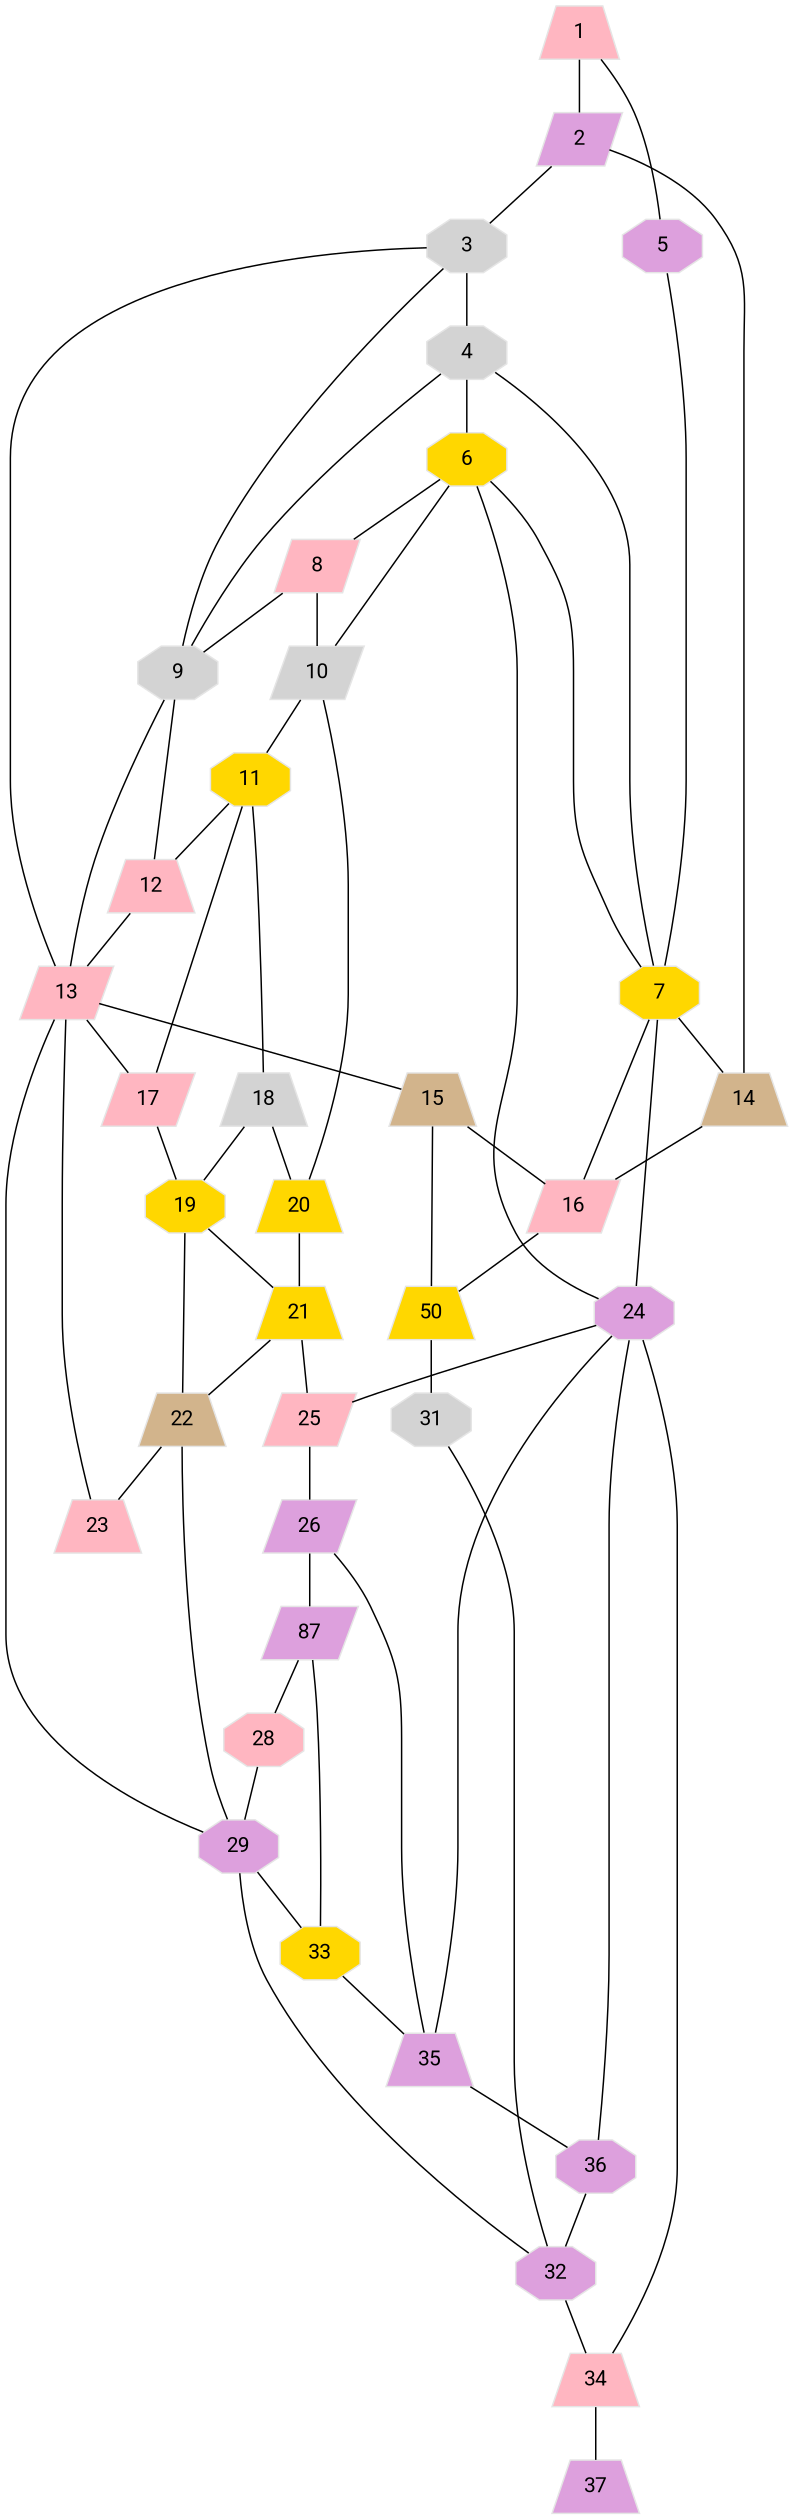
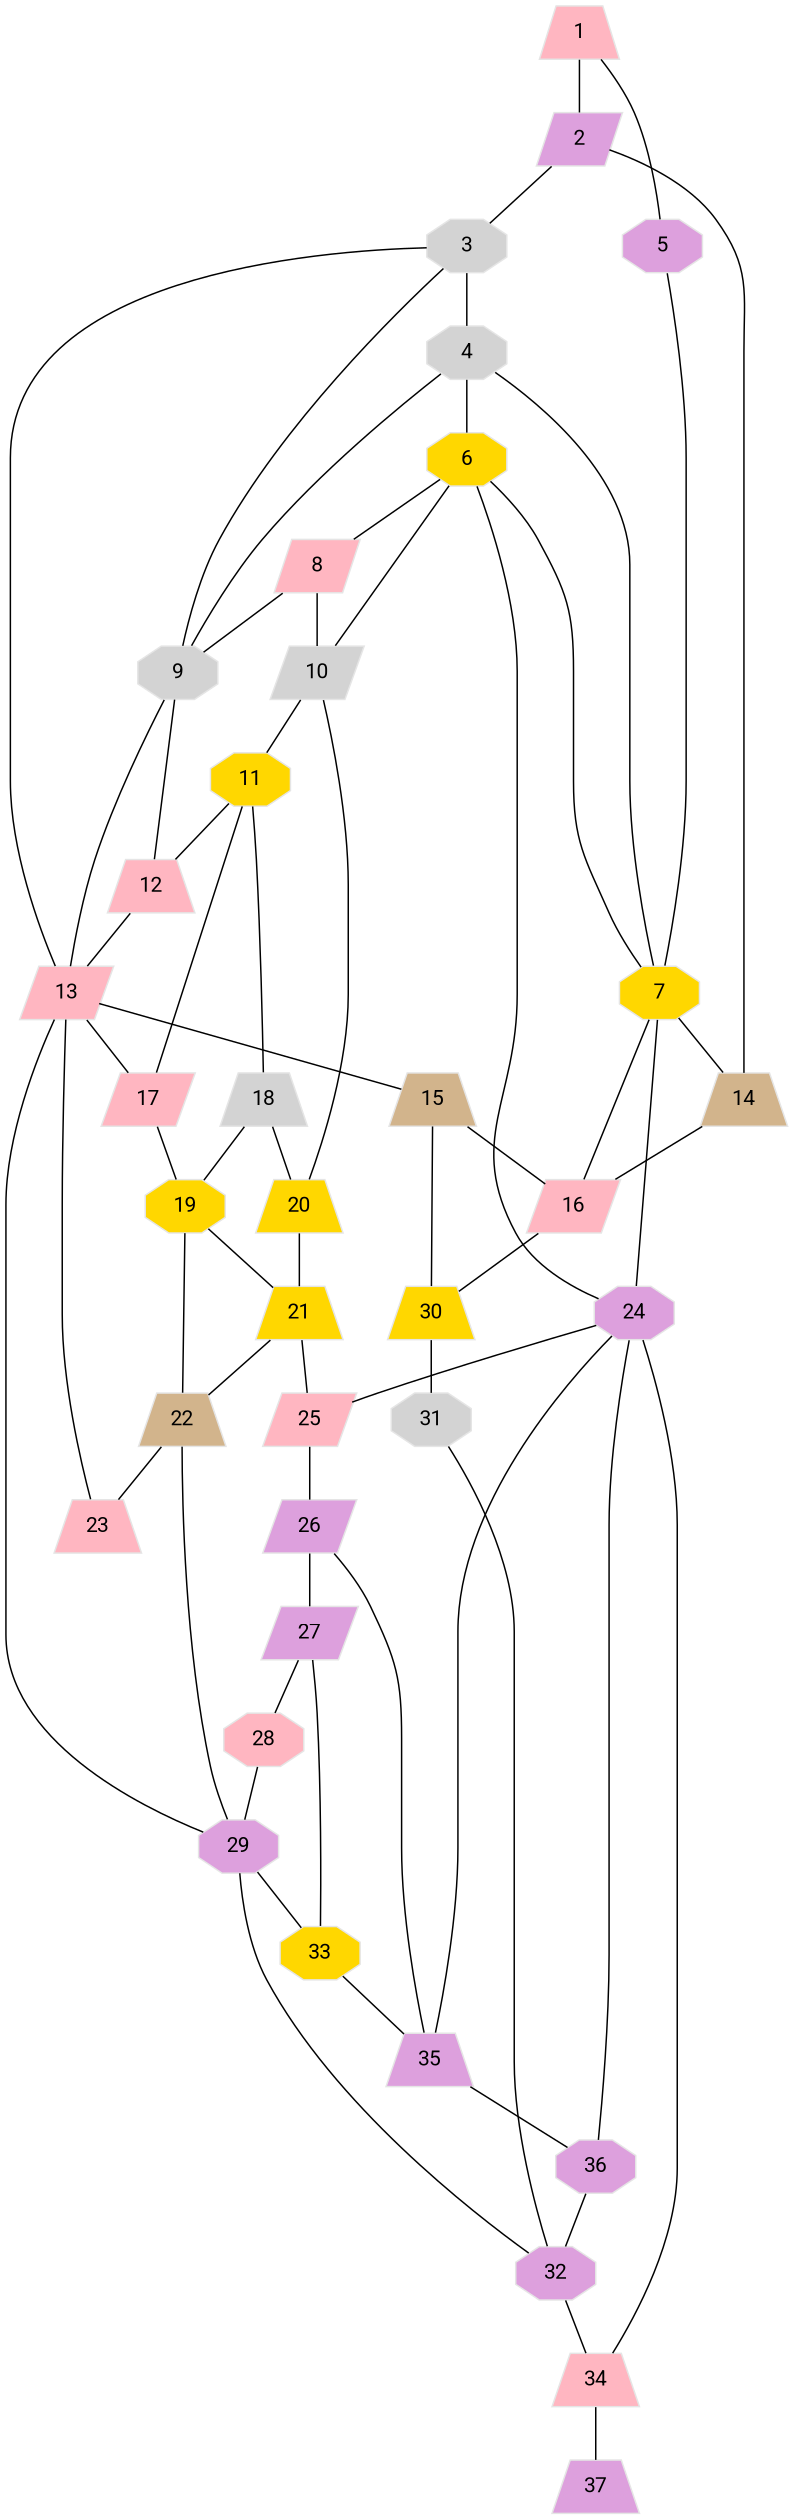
(431, 1313) -> (431, 1313)
(310, 1633) -> (310, 1633)
